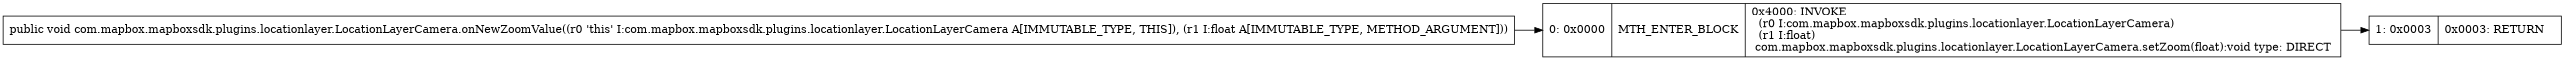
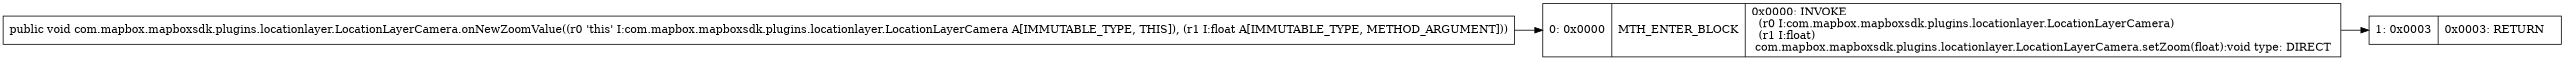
(1803, 12) -> (1803, 12)
